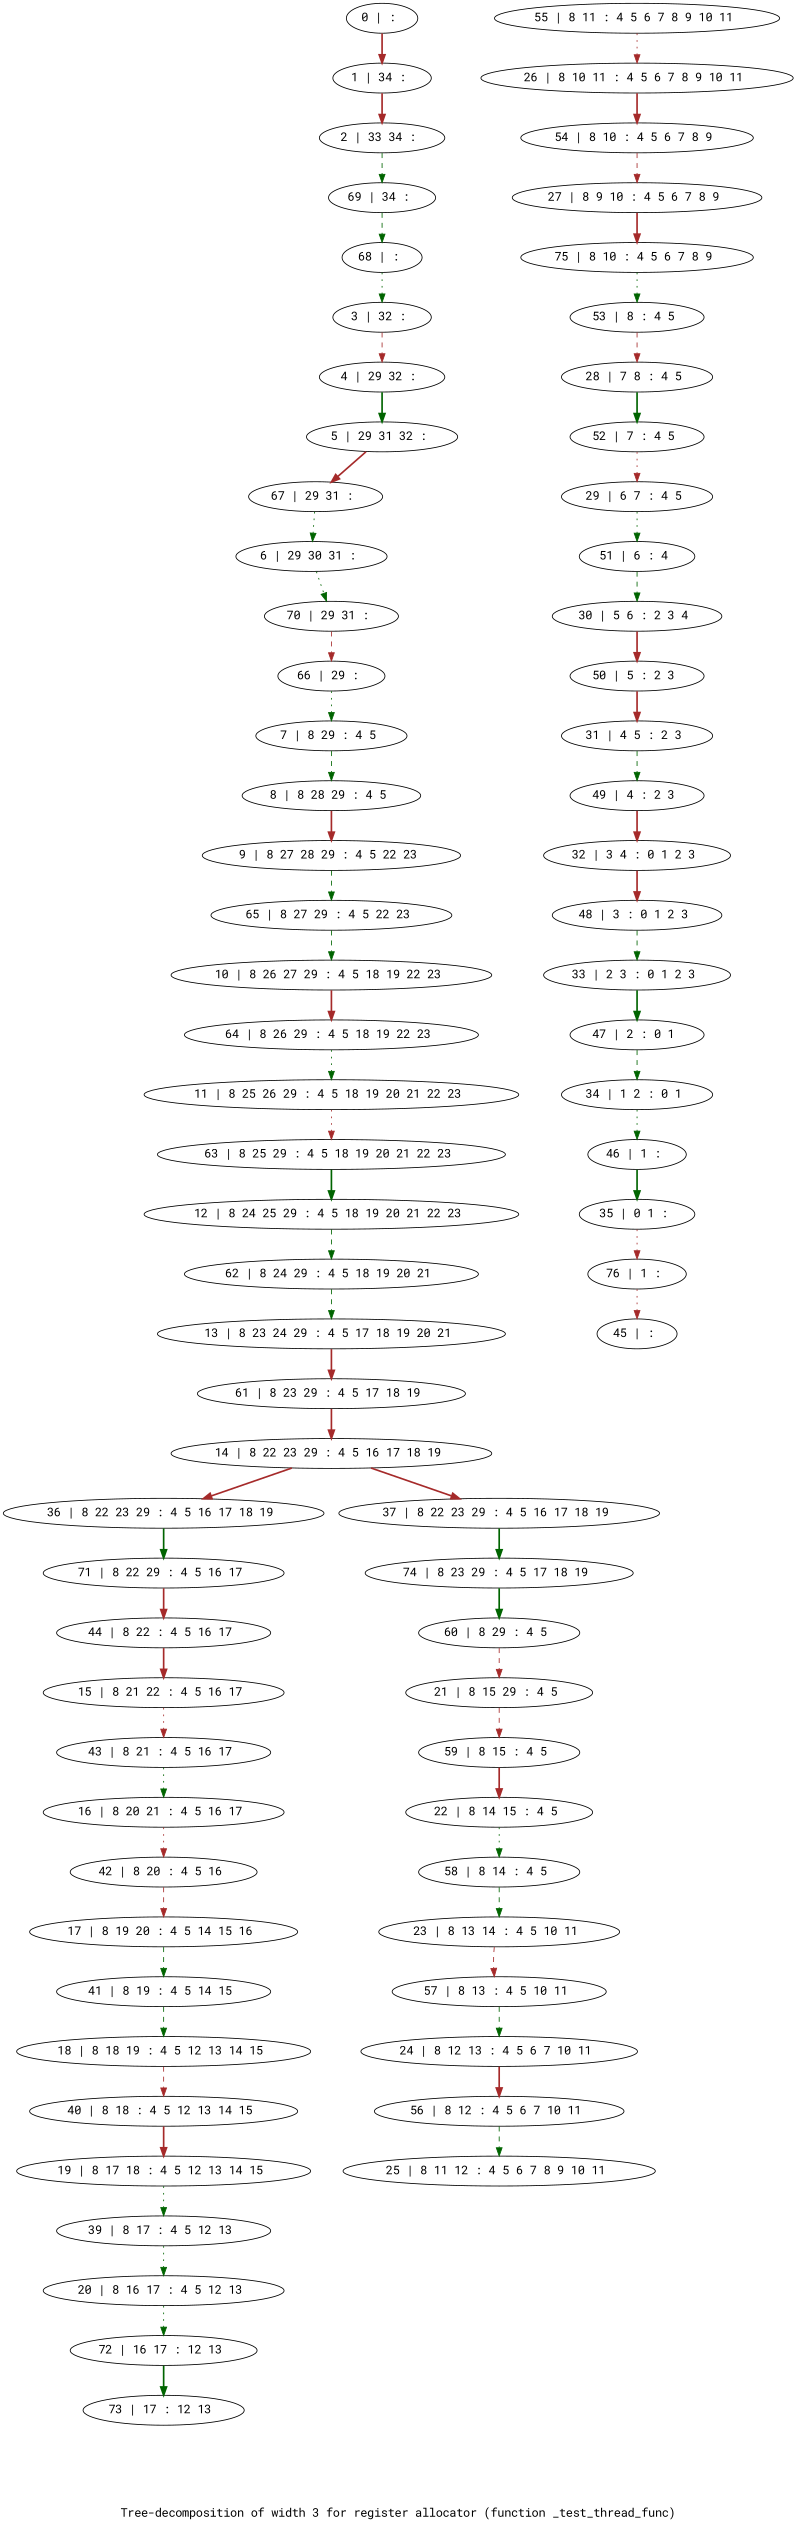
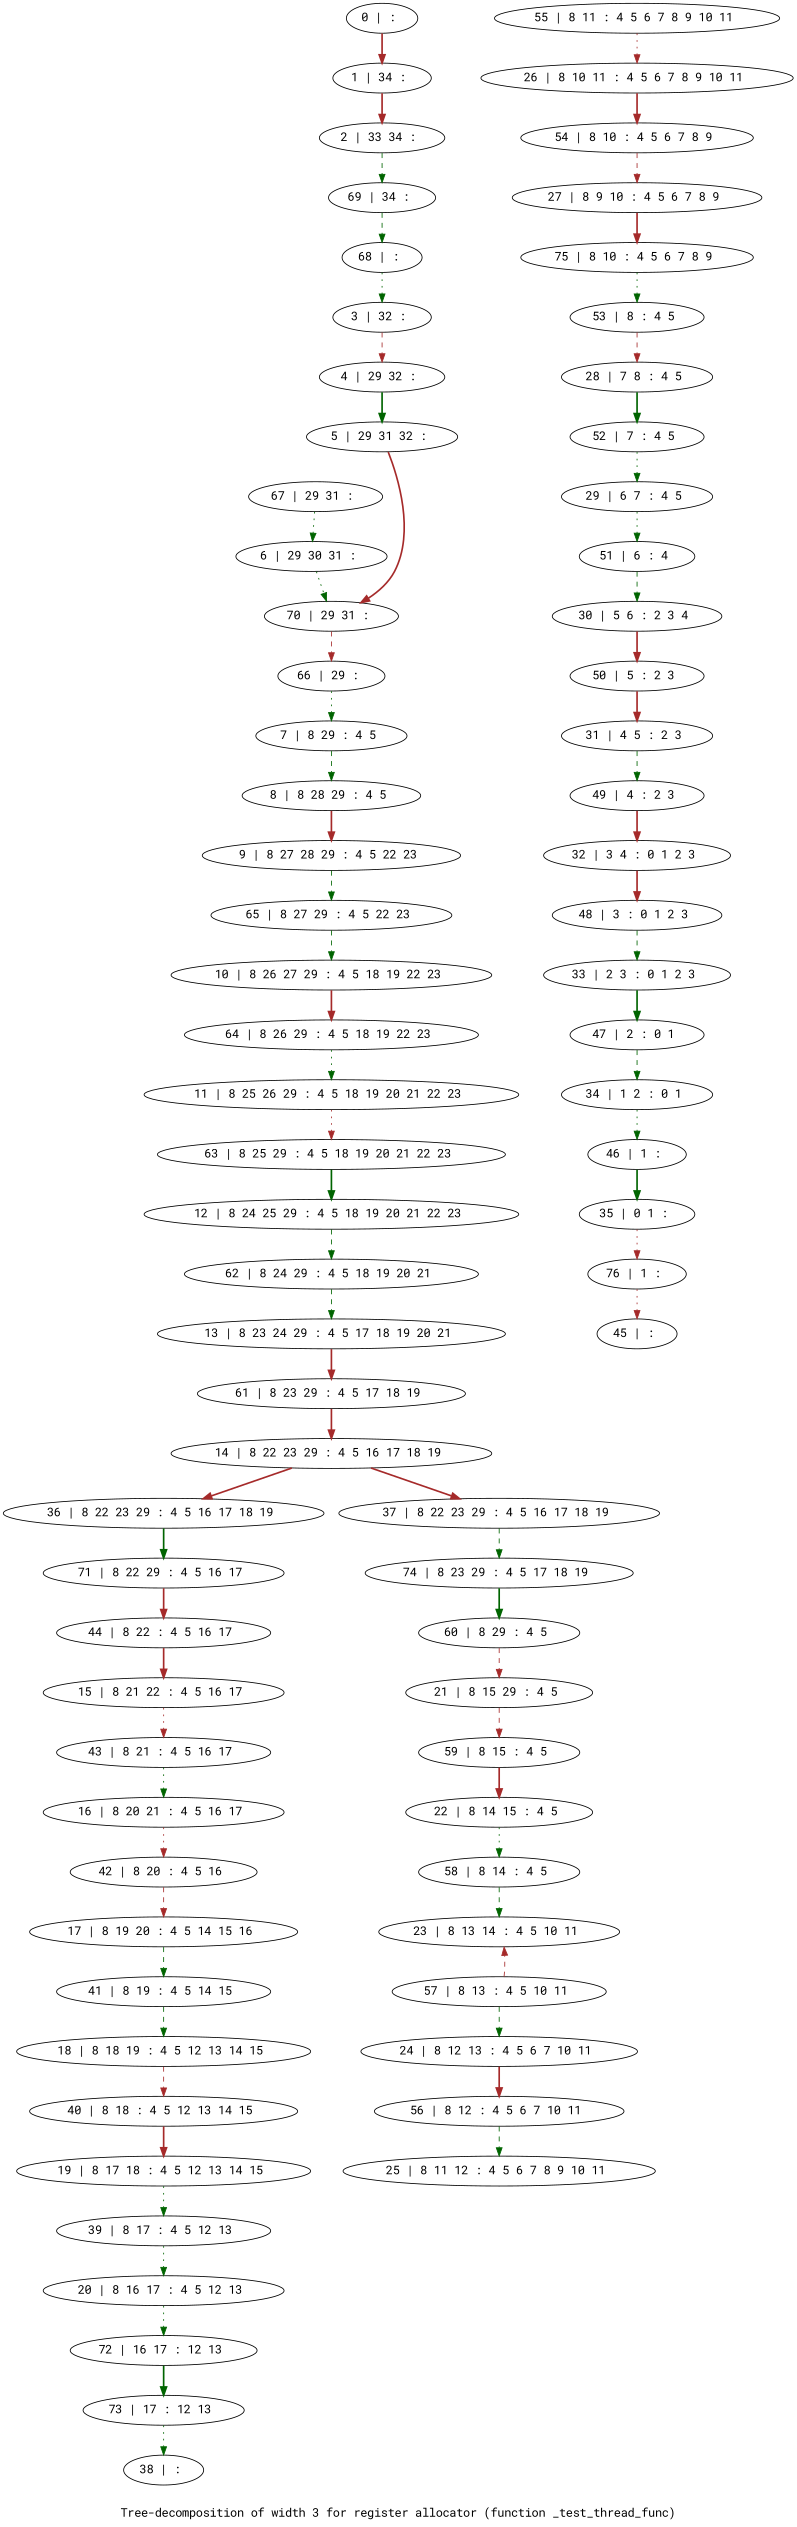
(637, 463) -> (637, 463)
(352, 464) -> (404, 530)
(499, 1539) -> (499, 1539)
(494, 1958) -> (505, 1966)
none -> (164, 2470)
